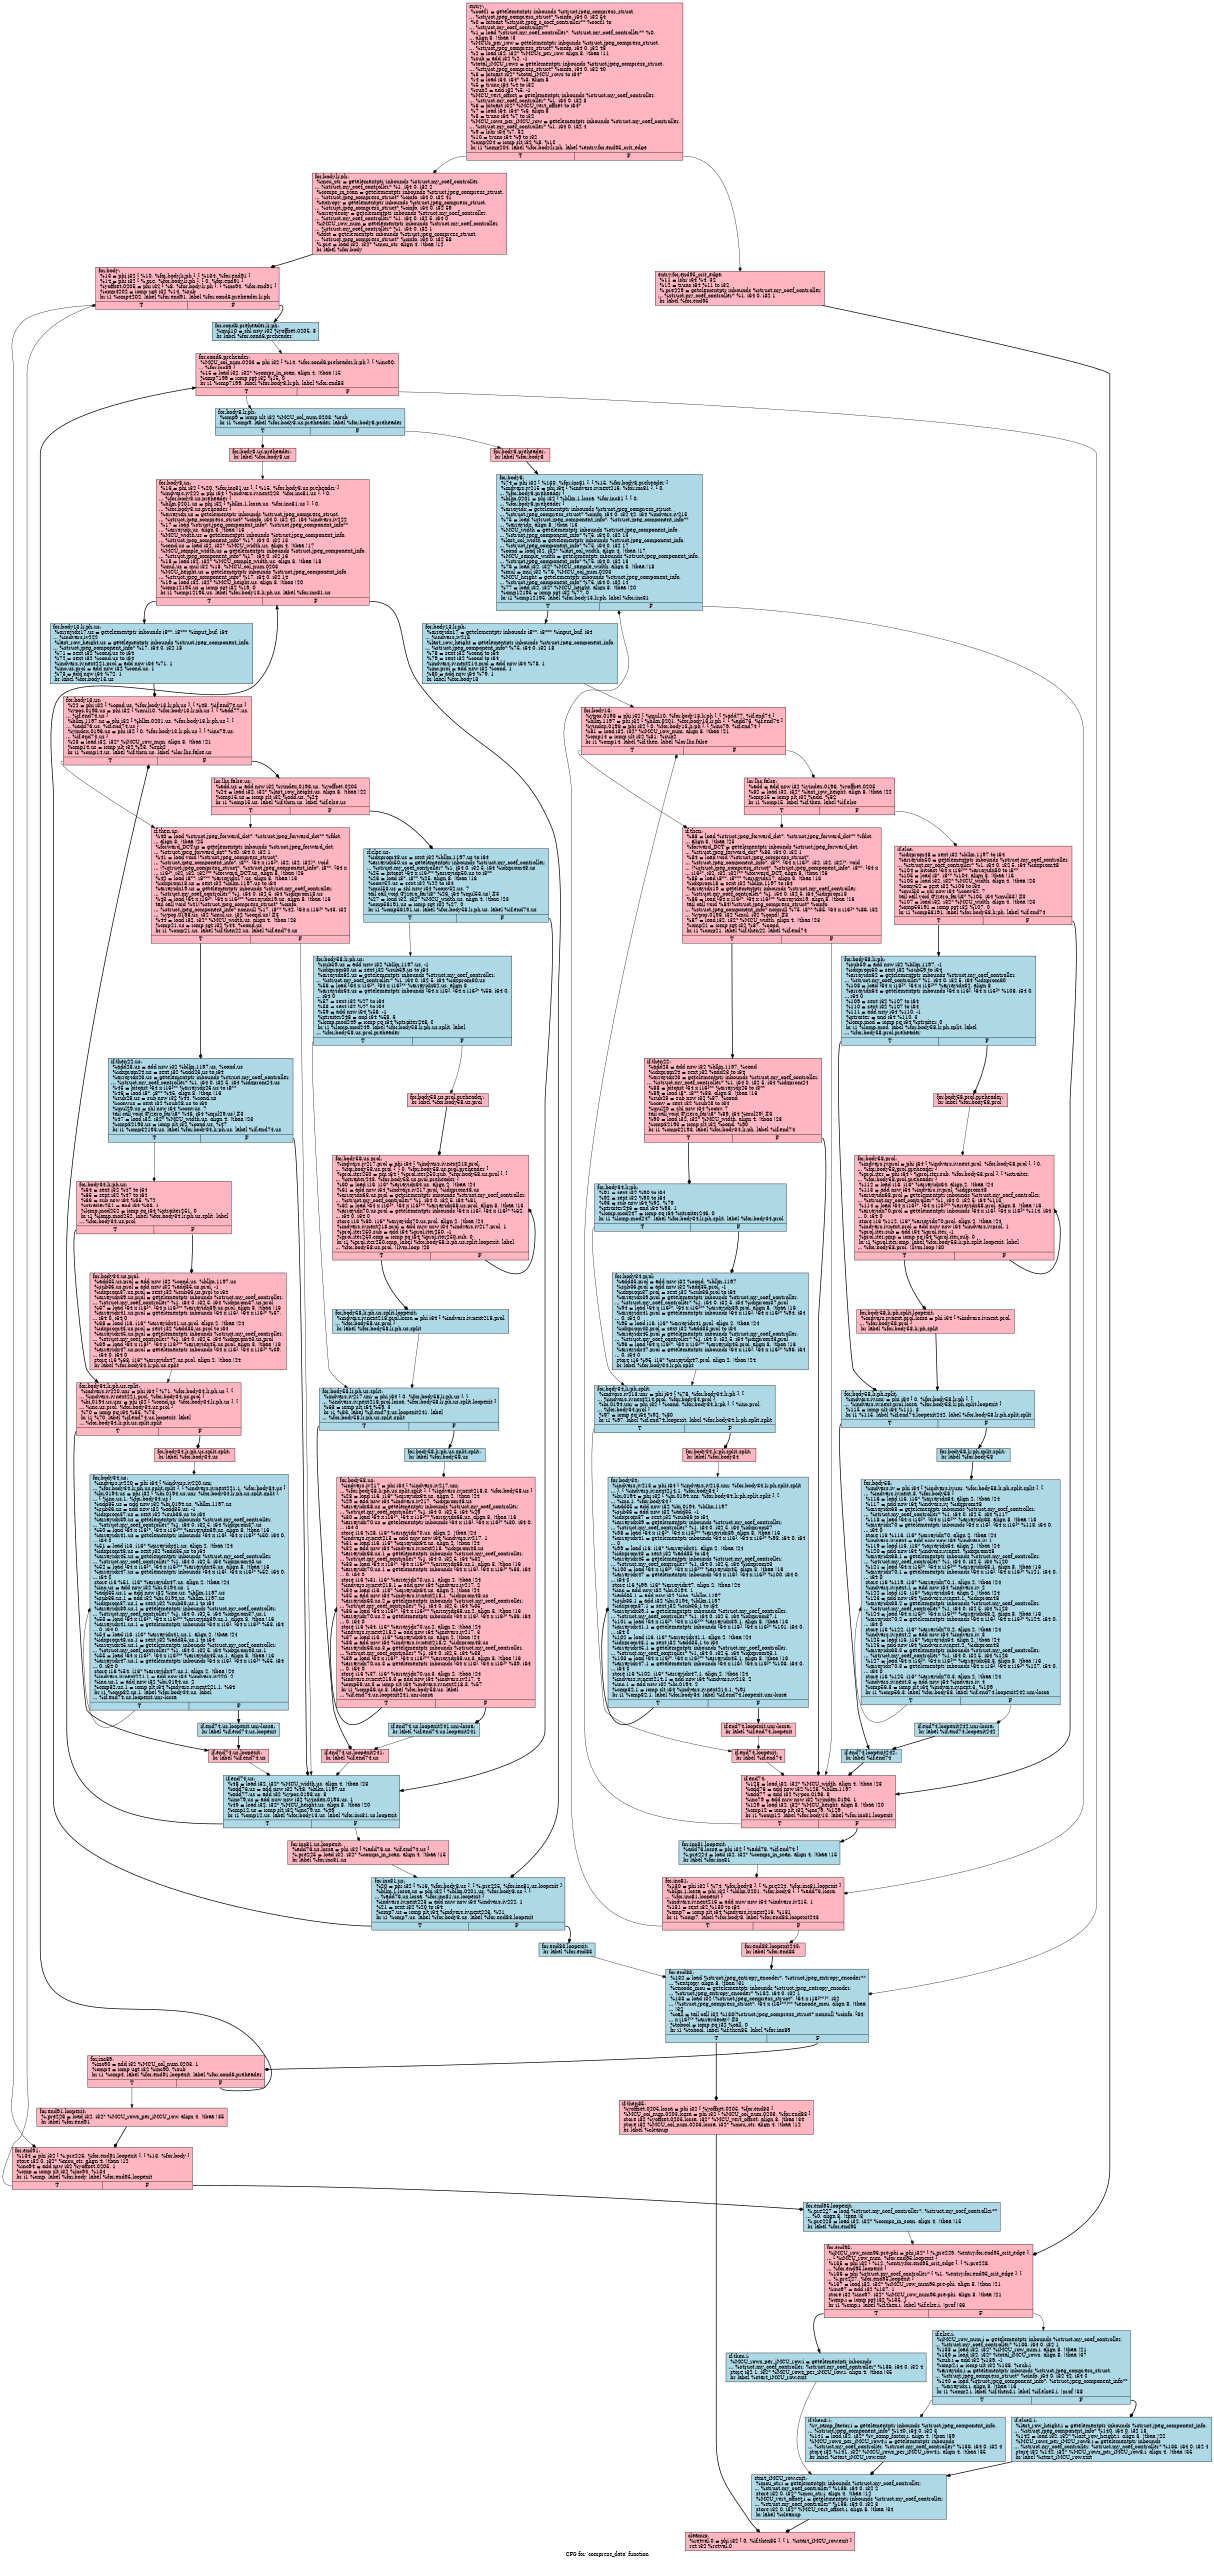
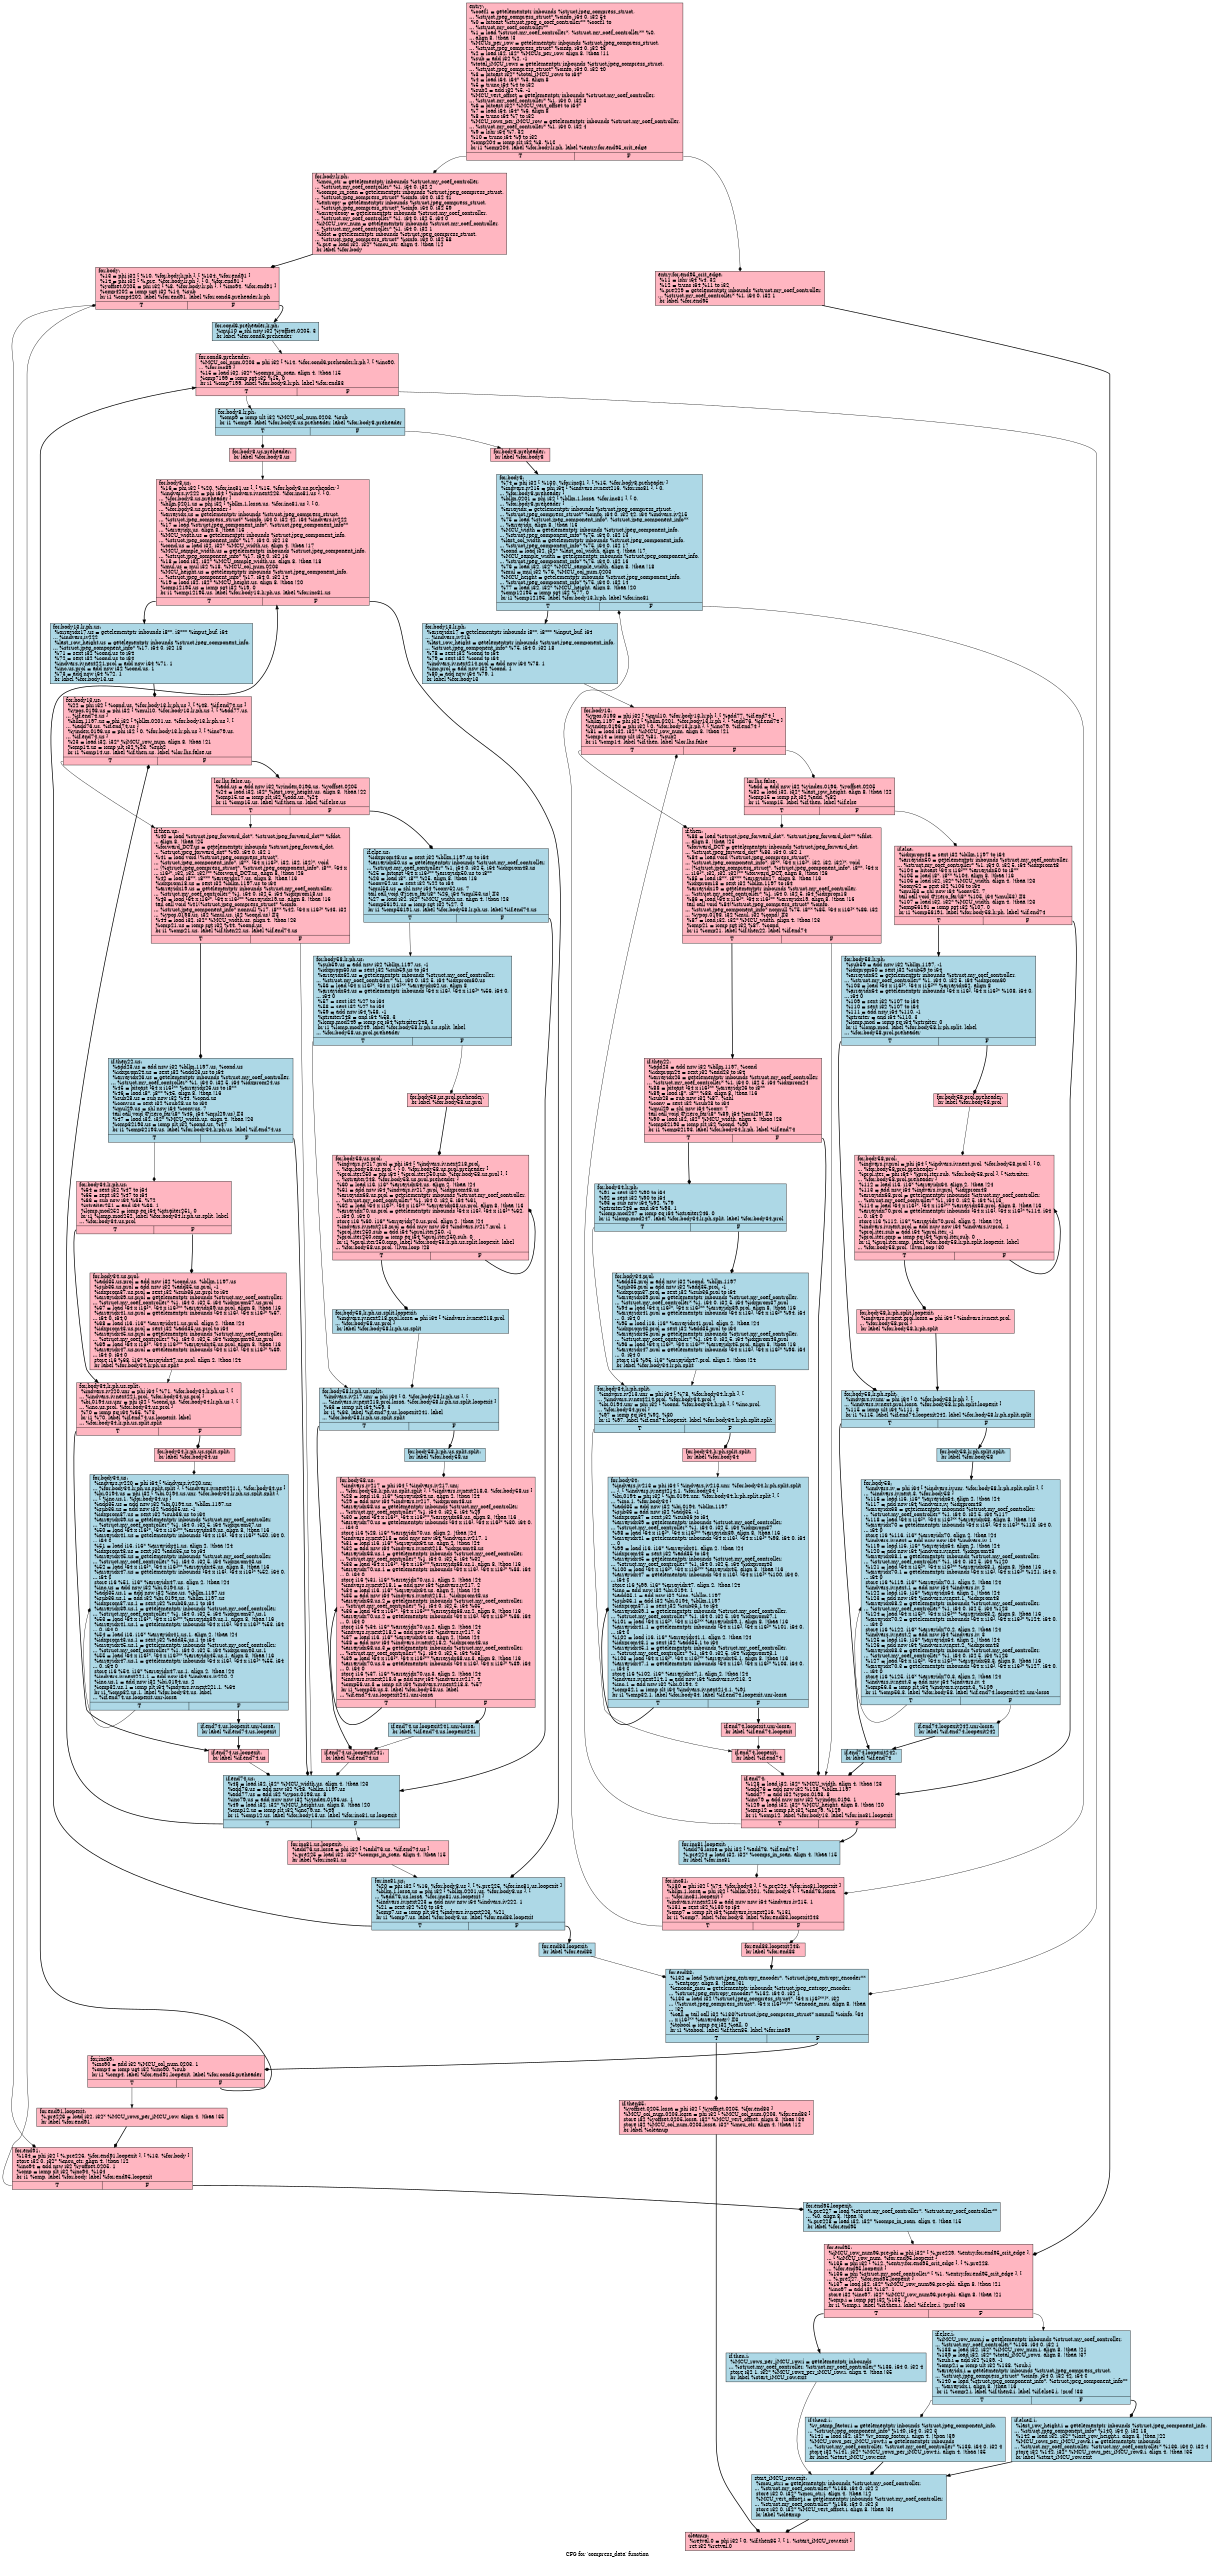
(693, 1099) -> (690, 1099)
